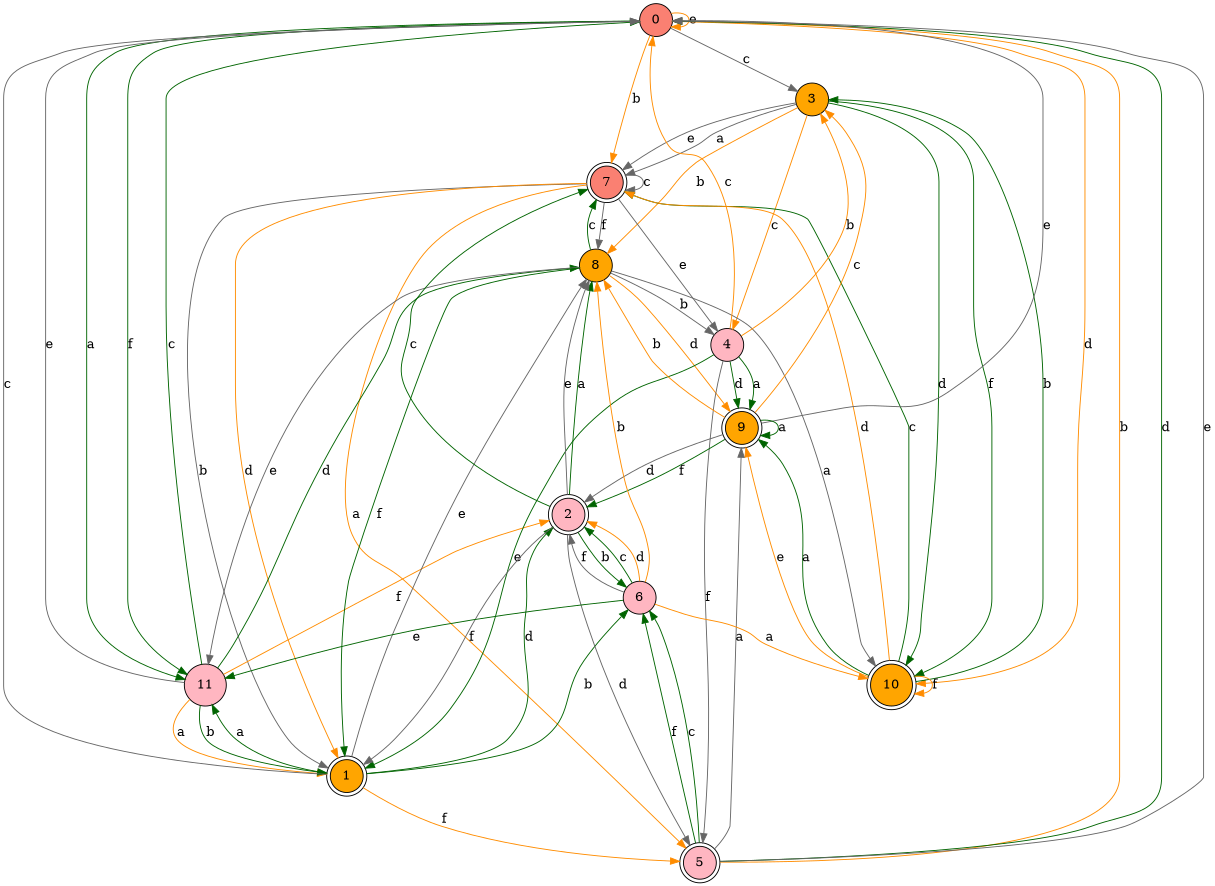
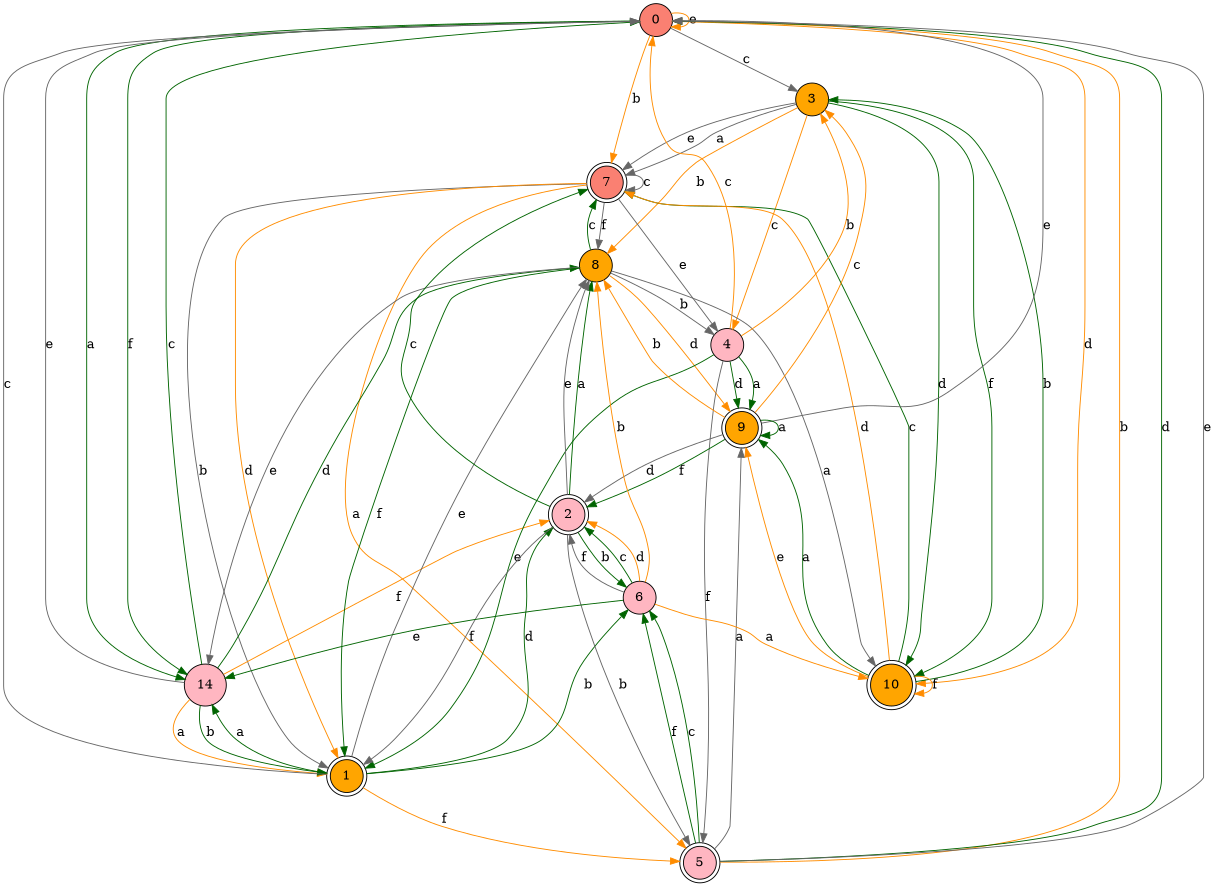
(205, 685) -> (205, 685)
(623, 685) -> (623, 685)
